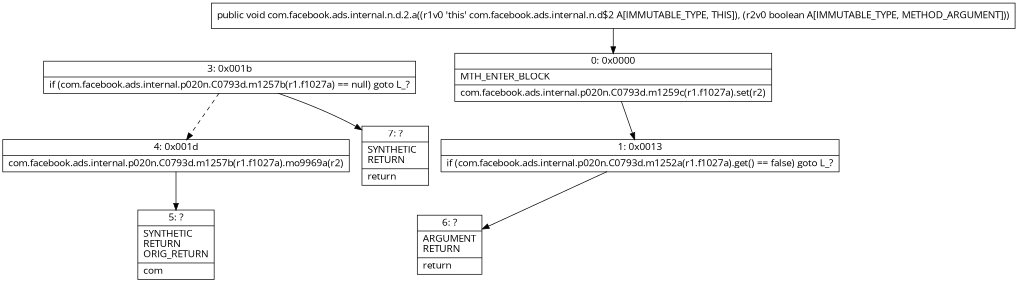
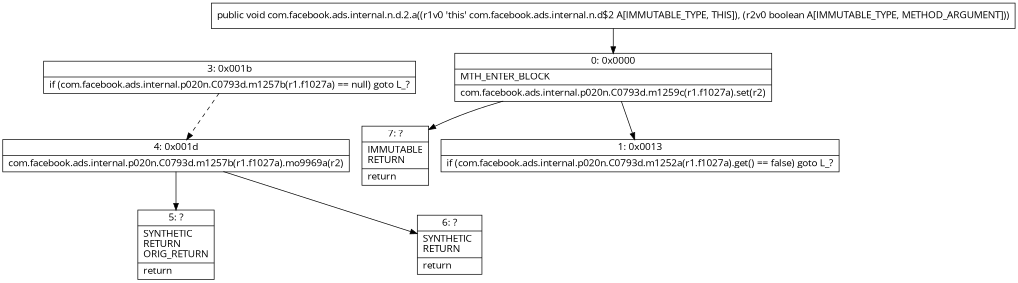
(318, 108) -> (469, 112)
(392, 150) -> (395, 150)
(548, 199) -> (317, 202)
(450, 239) -> (448, 239)
(153, 271) -> (158, 271)
